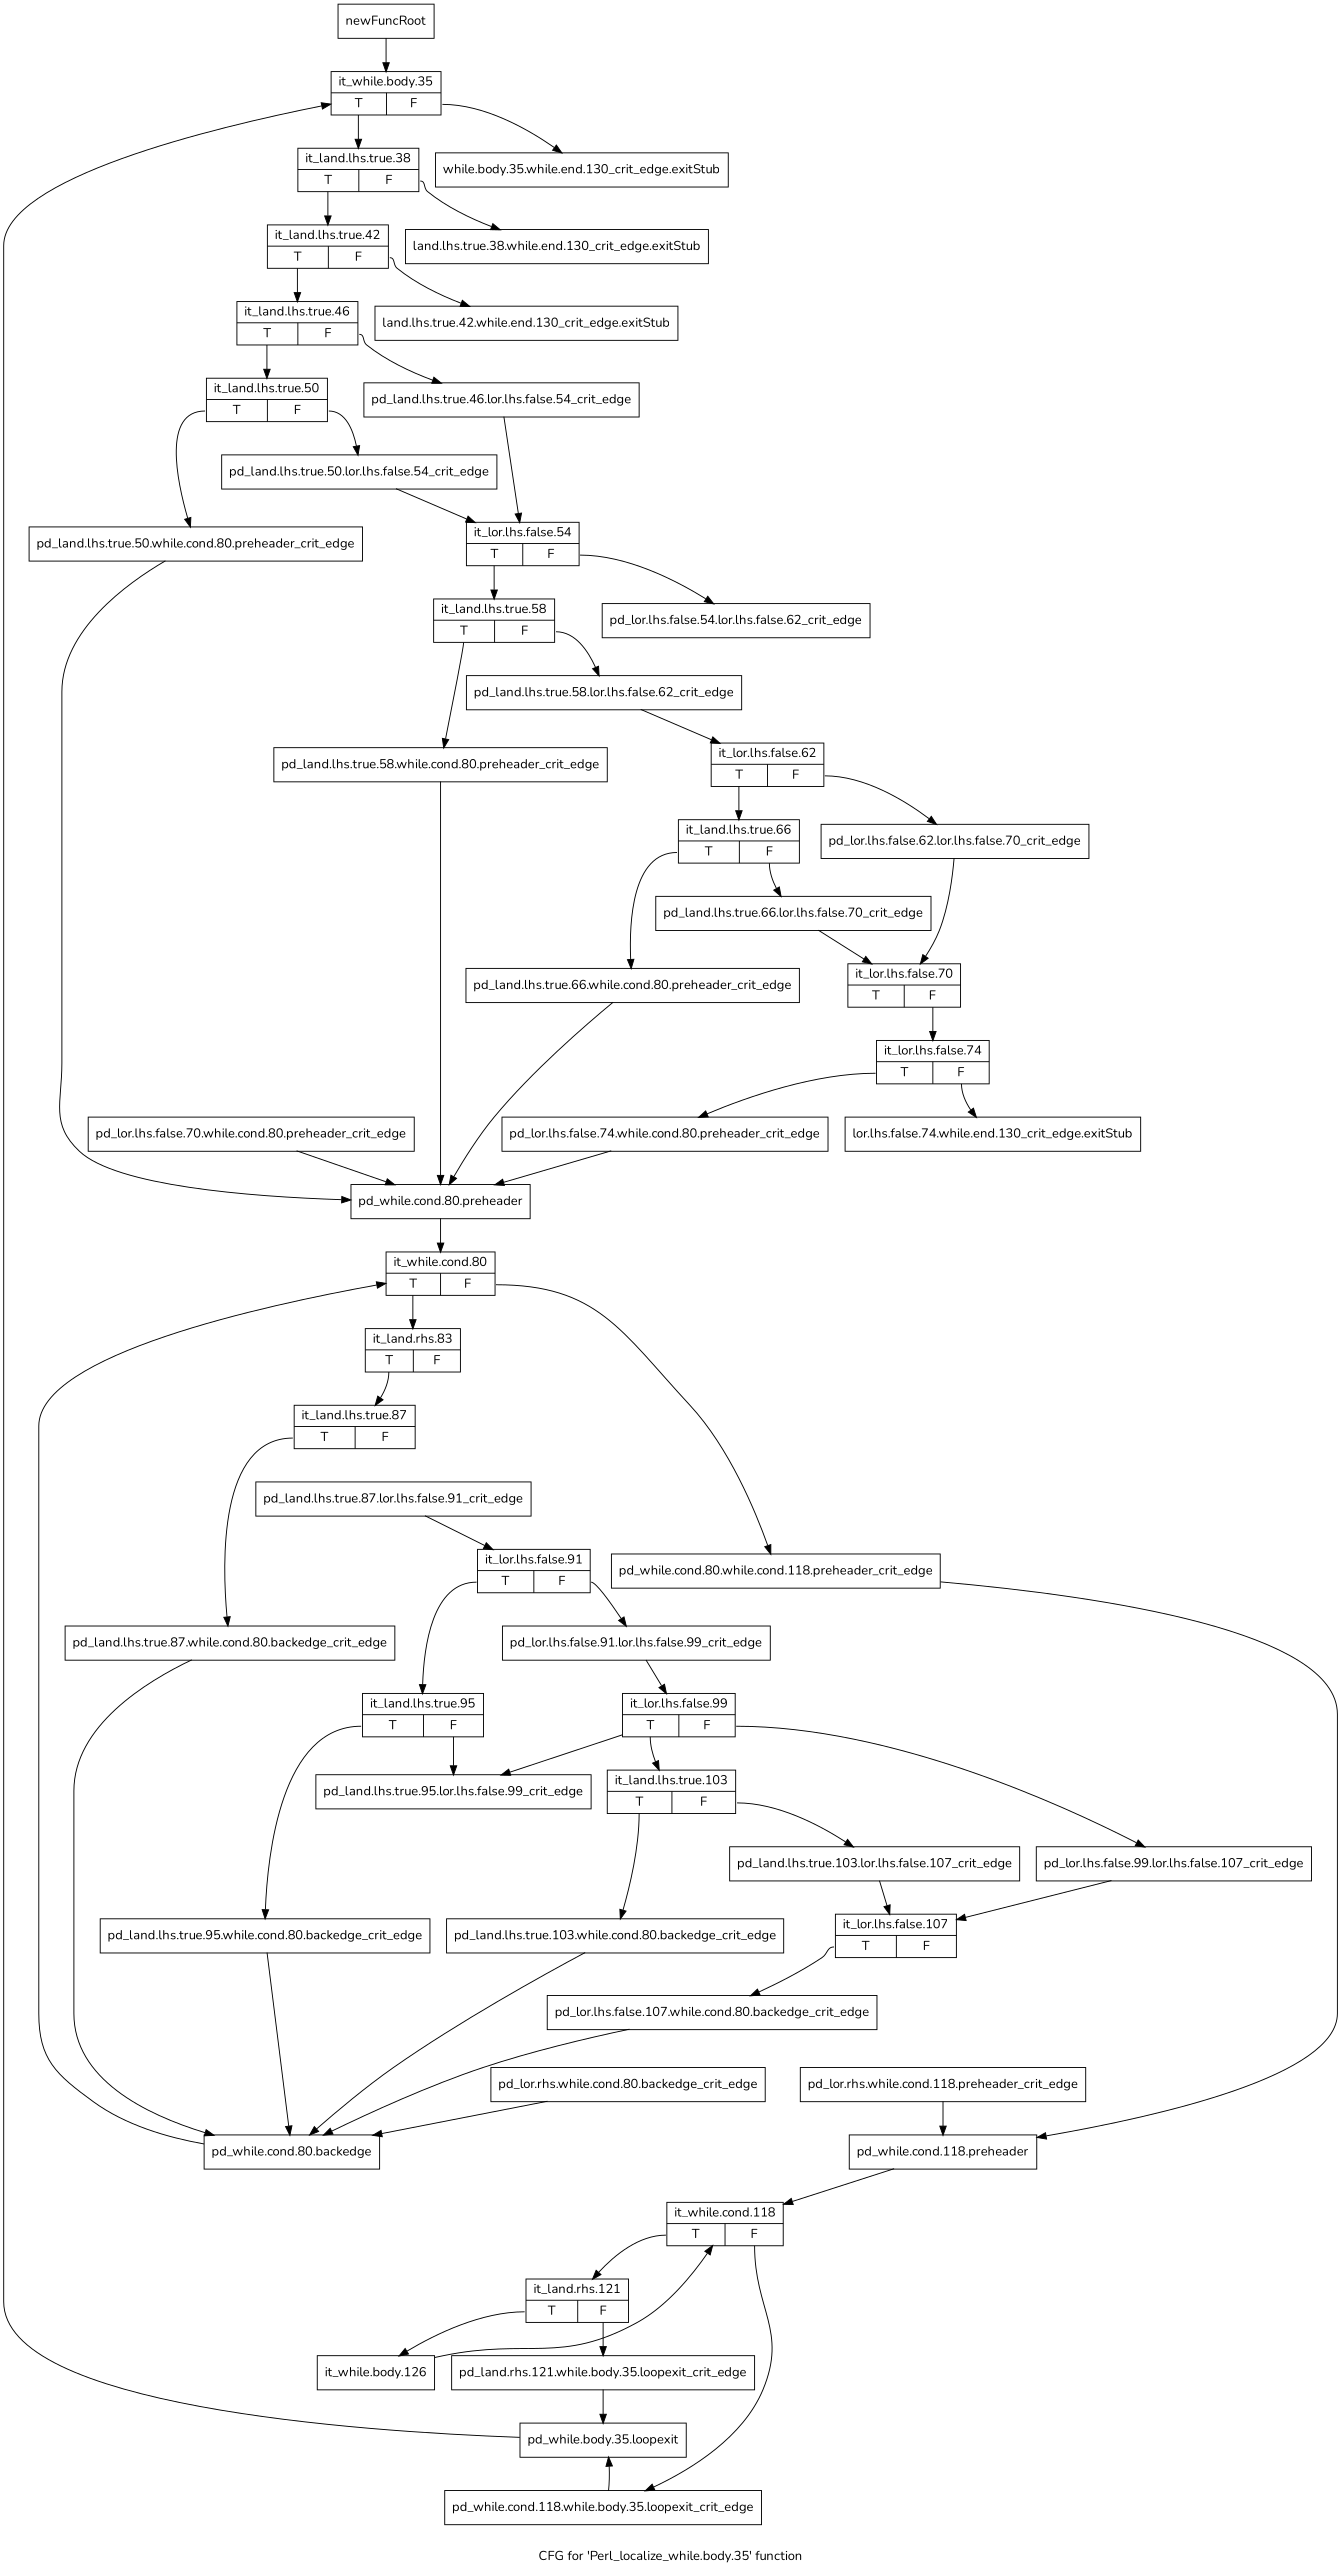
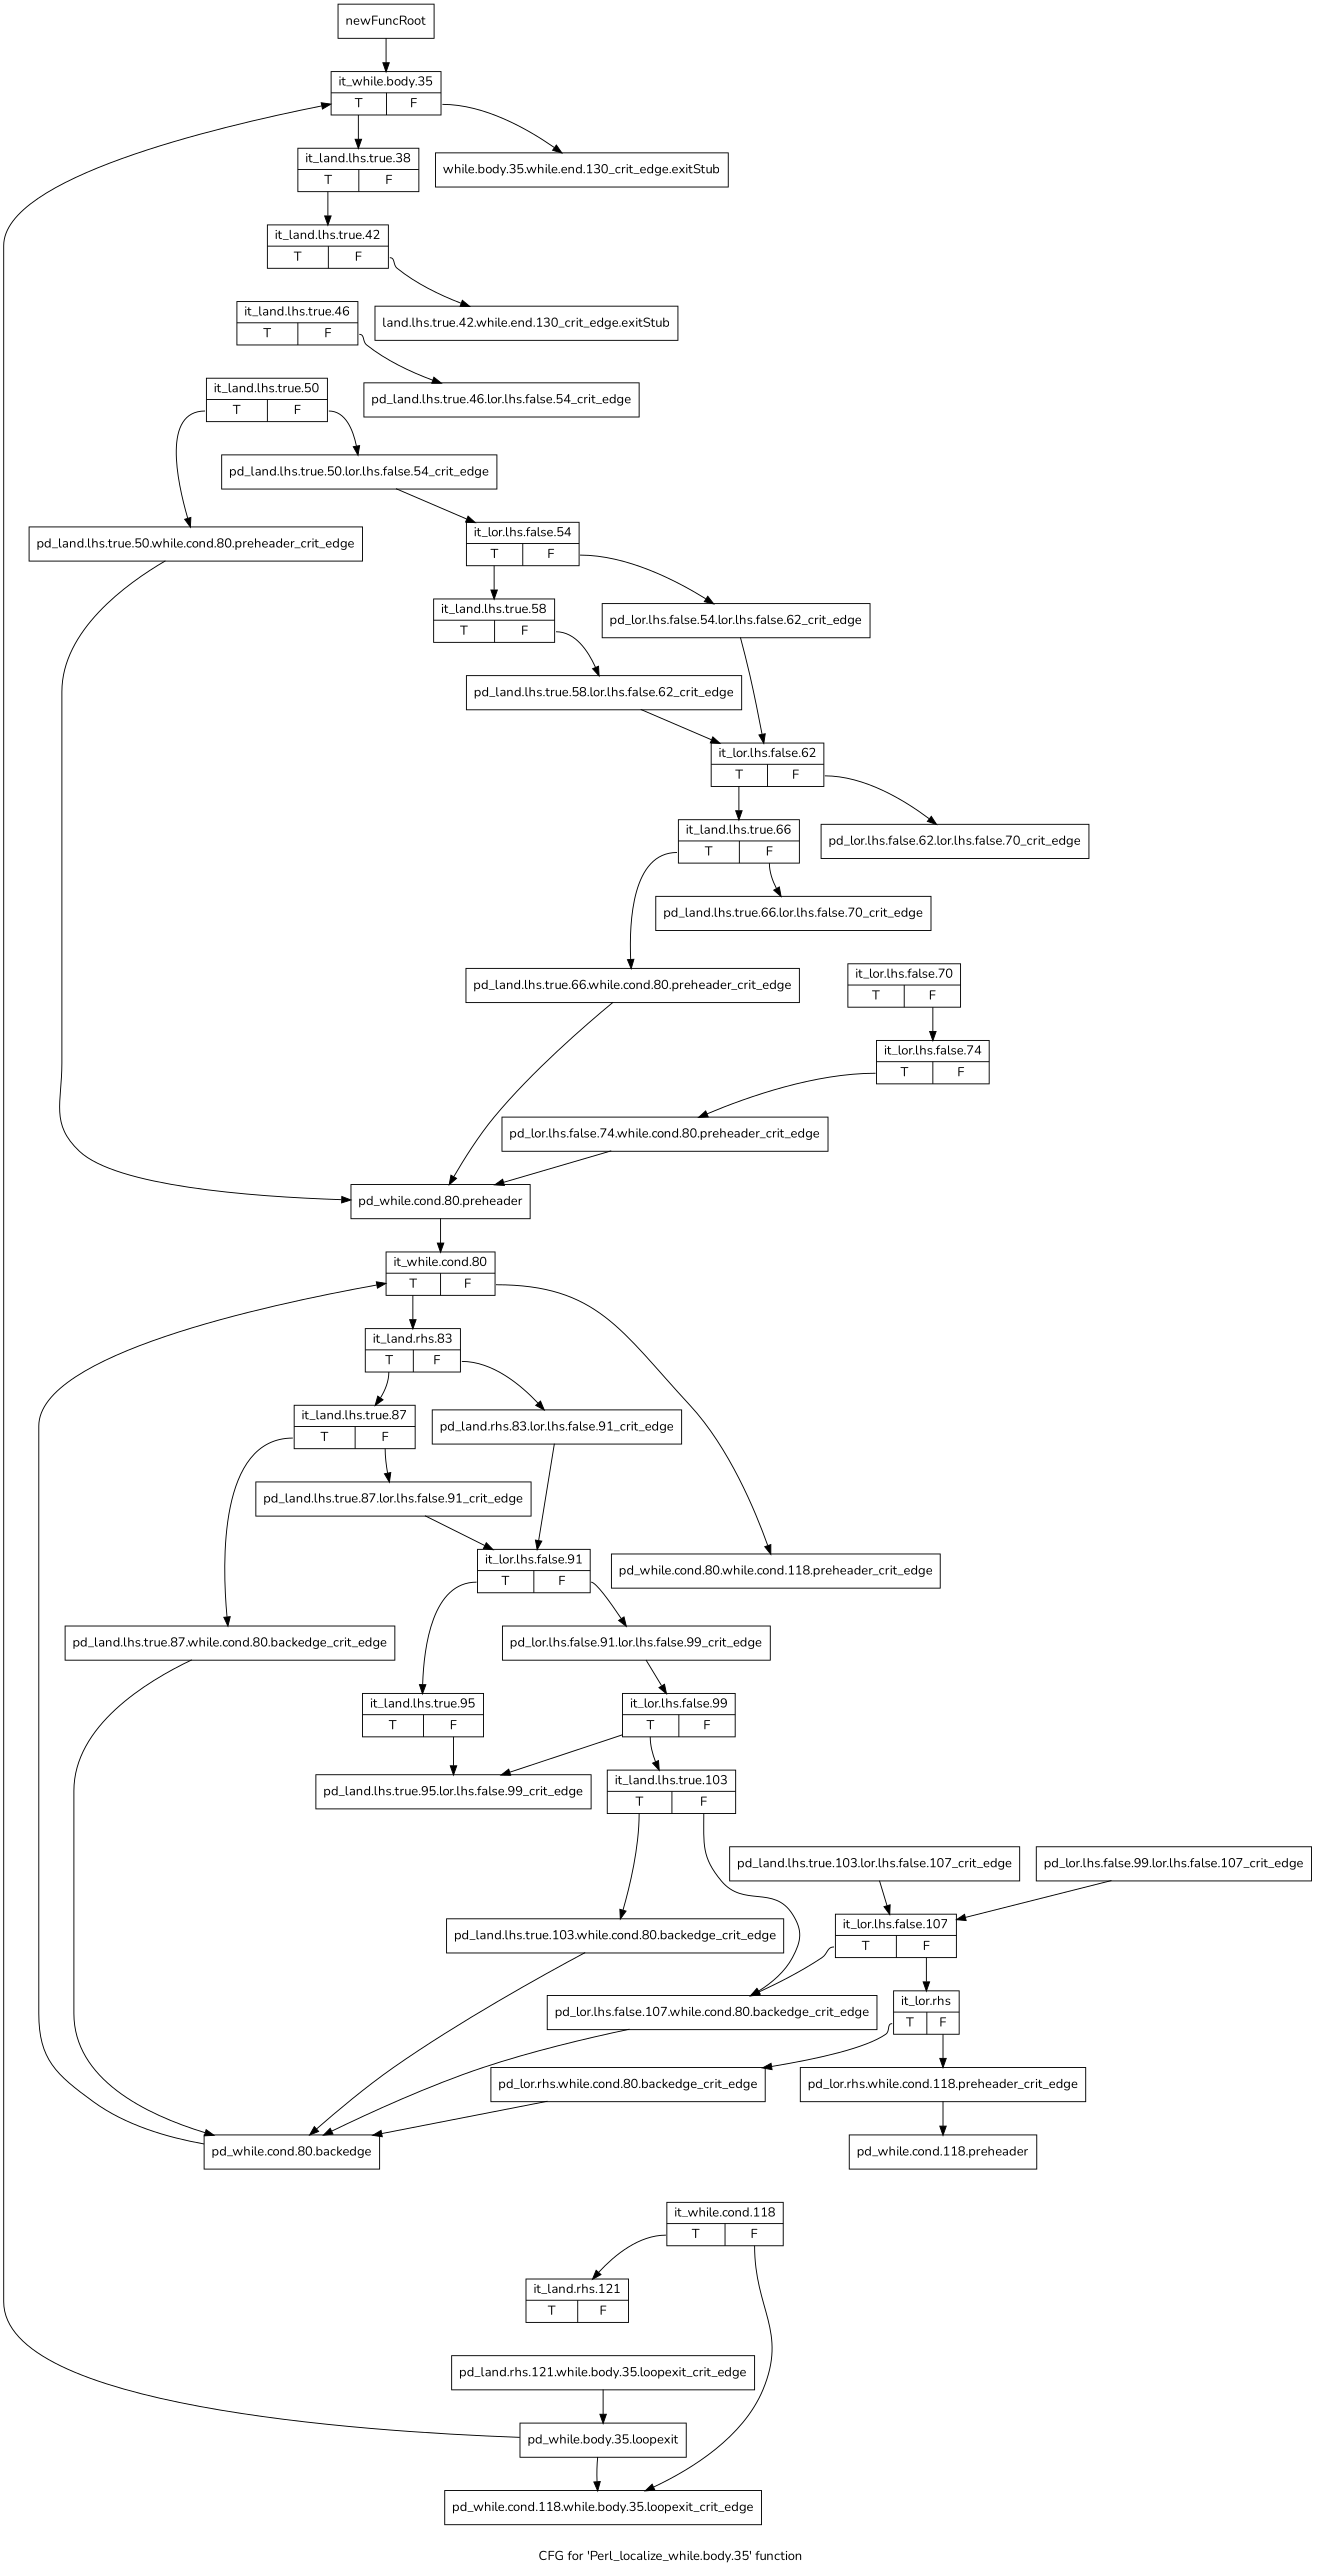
(557, 247) -> none
(297, 280) -> none
(267, 357) -> none
(511, 465) -> none
none -> (752, 686)
(441, 765) -> none
(946, 909) -> none
(841, 945) -> none
(251, 1134) -> none
(993, 1134) -> none
none -> (557, 1427)
none -> (386, 1461)
(942, 1763) -> none
(1337, 1809) -> none
(794, 1815) -> (769, 1898)
(265, 1936) -> none
none -> (926, 2013)
(843, 2185) -> none
(603, 2331) -> none
(376, 2373) -> none
(609, 2479) -> (597, 2469)
